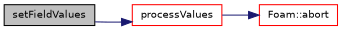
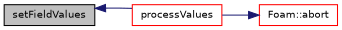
(108, 22) -> (119, 8)
